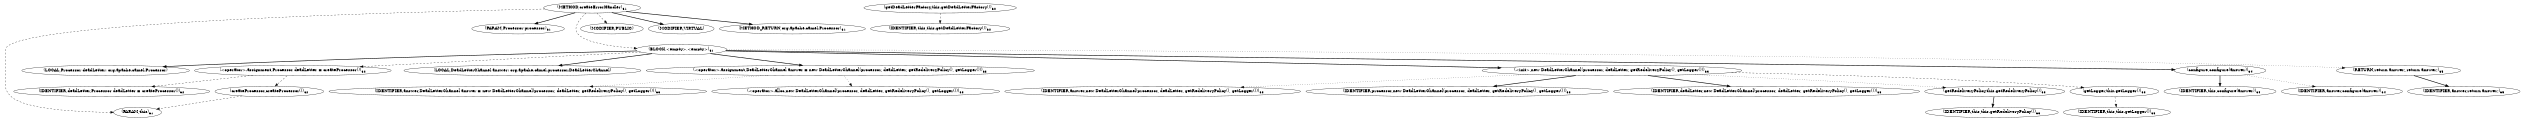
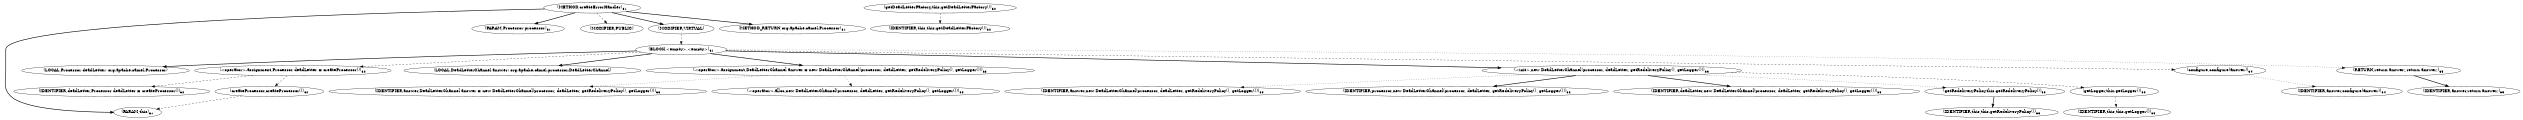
(198, 22) -> (198, 22)
(593, 42) -> (681, 38)
(1449, 60) -> (1449, 60)
(2220, 91) -> none
